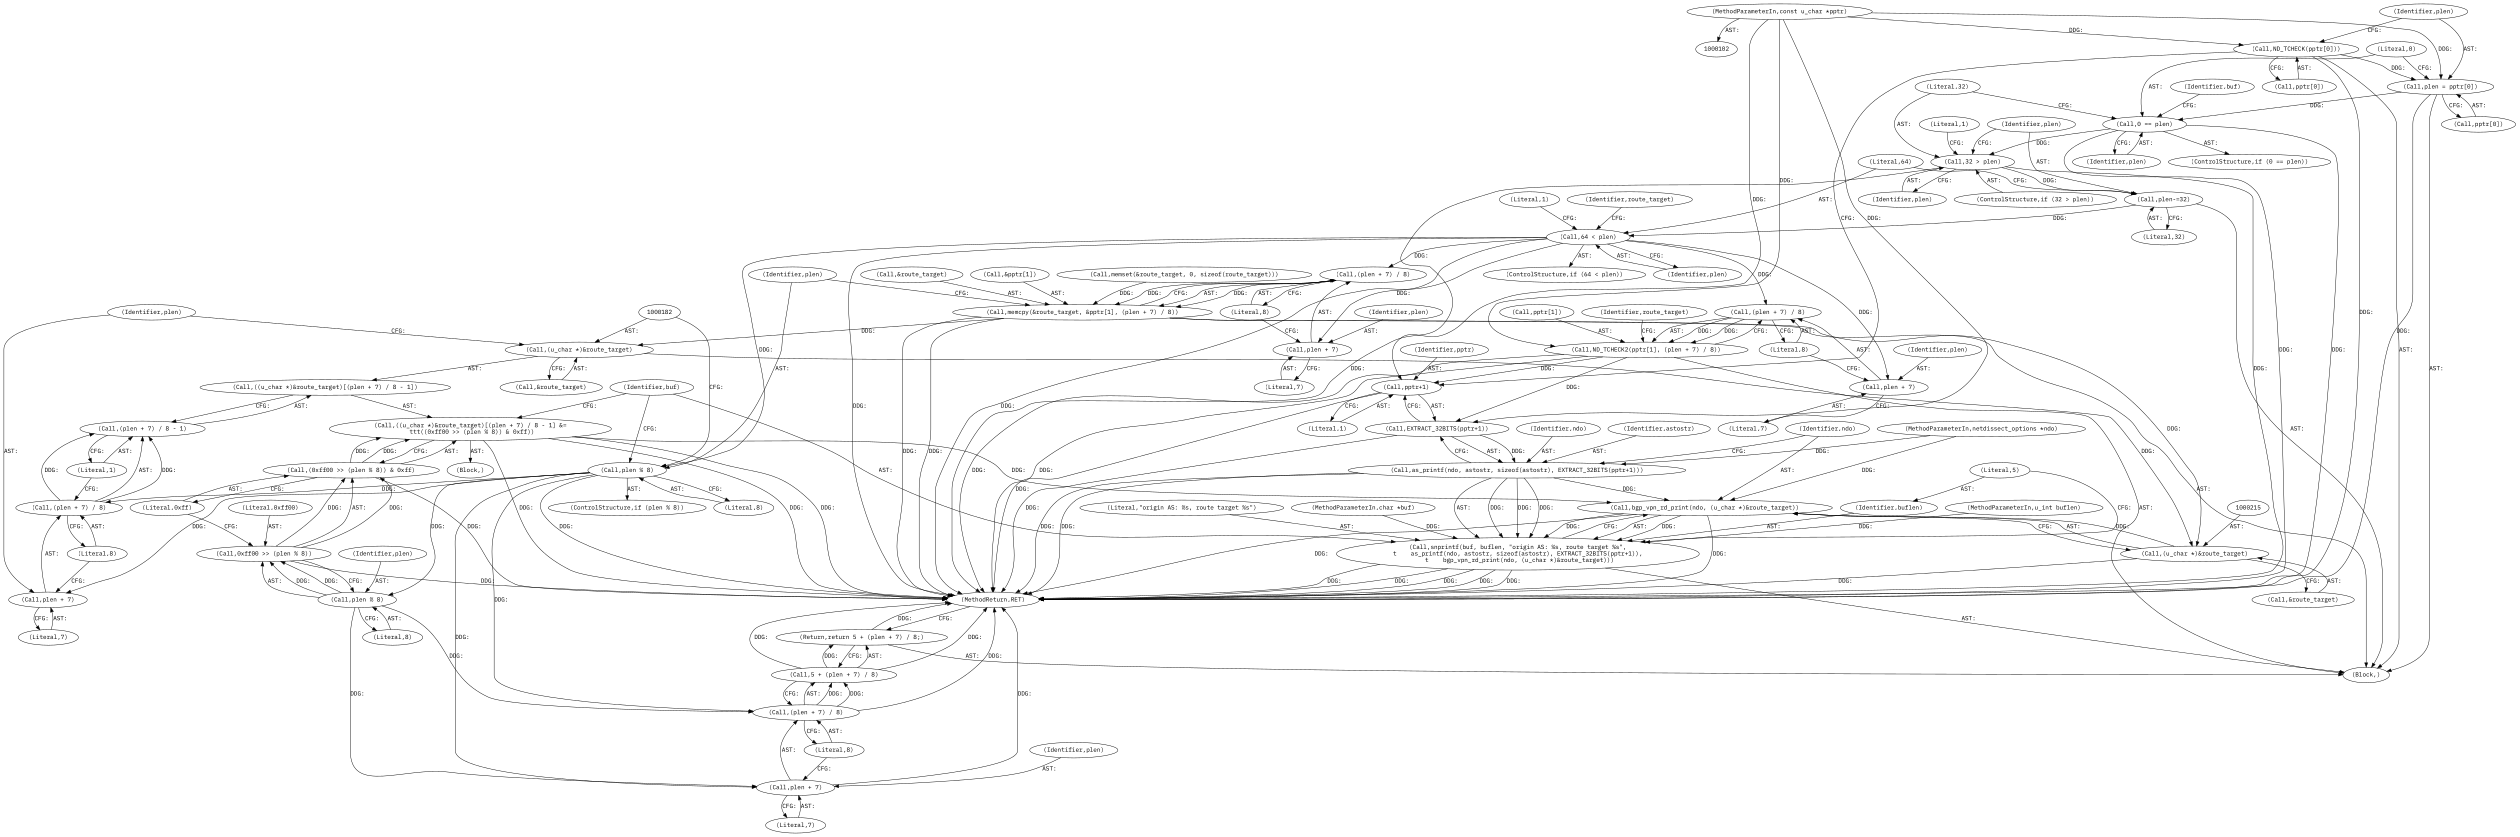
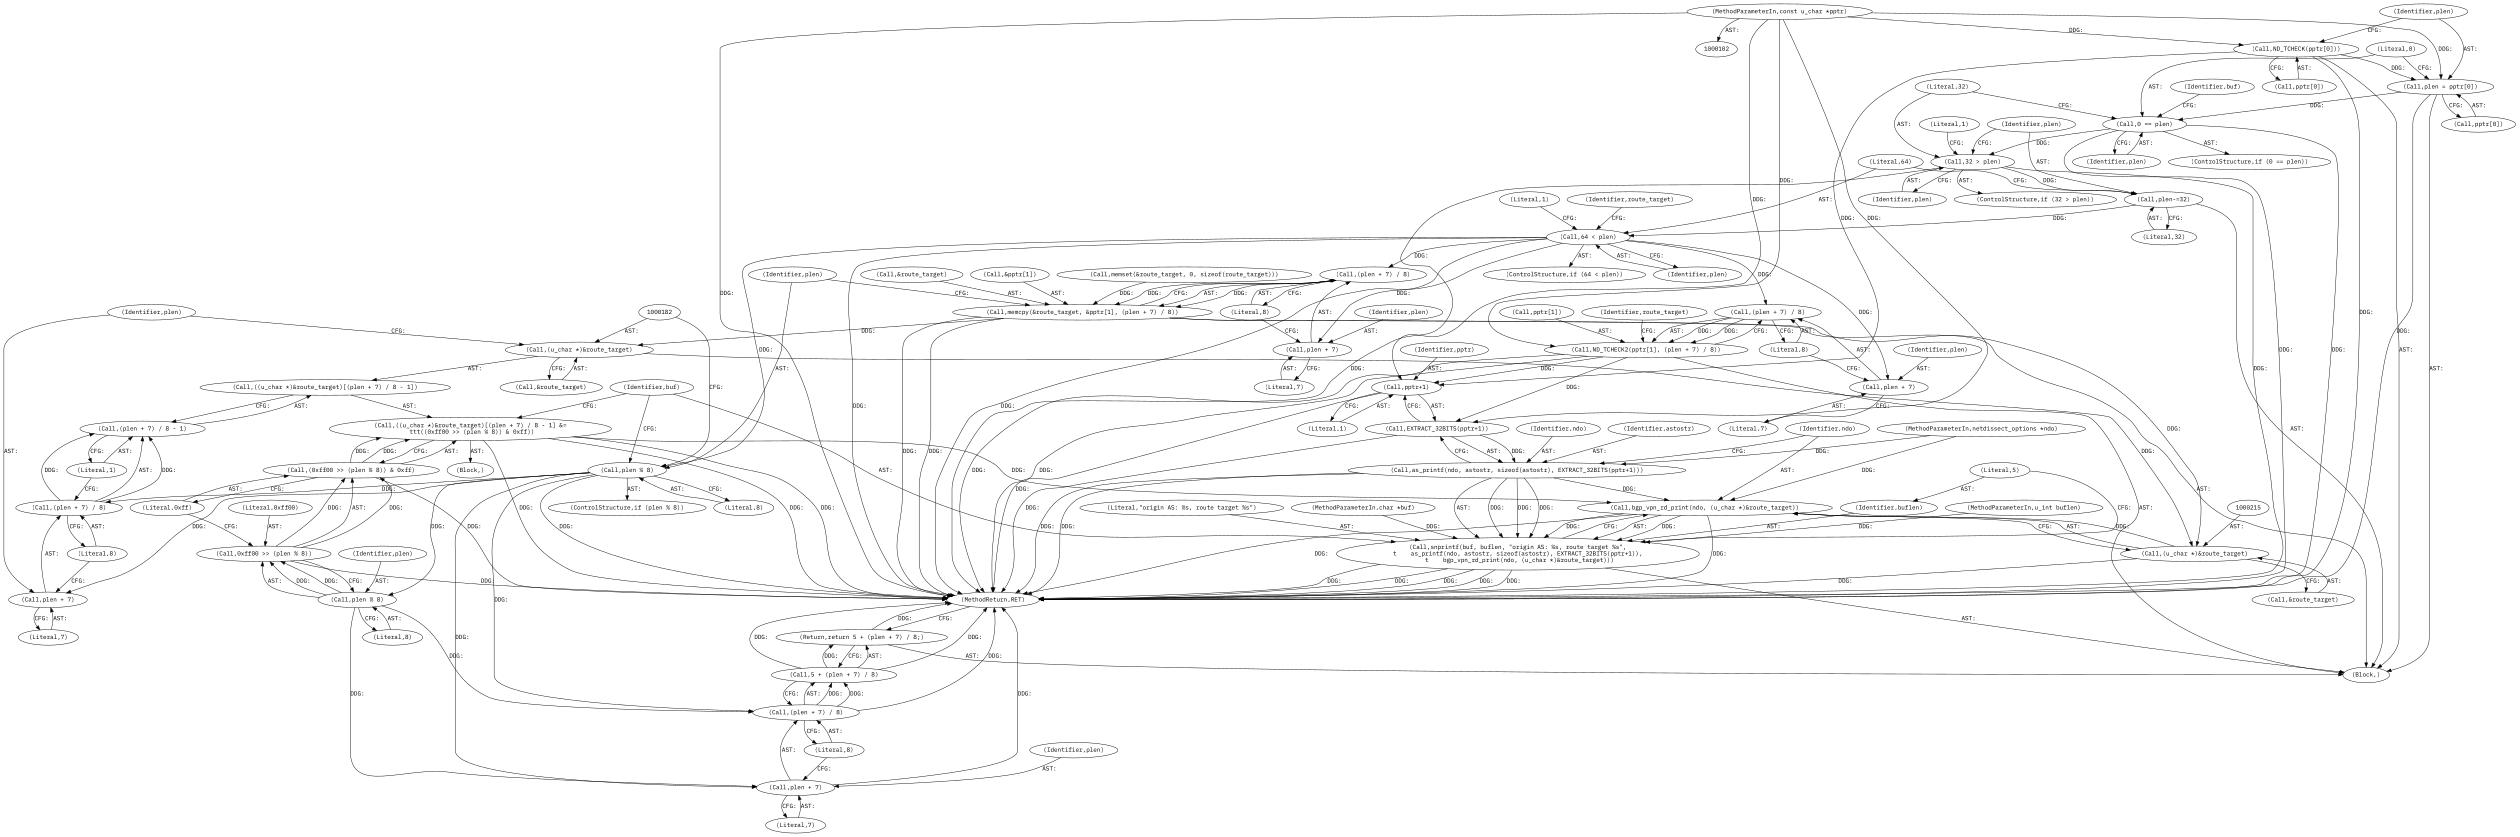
none -> (872, 32)
(1989, 185) -> (1961, 186)
(1850, 218) -> (1850, 218)
